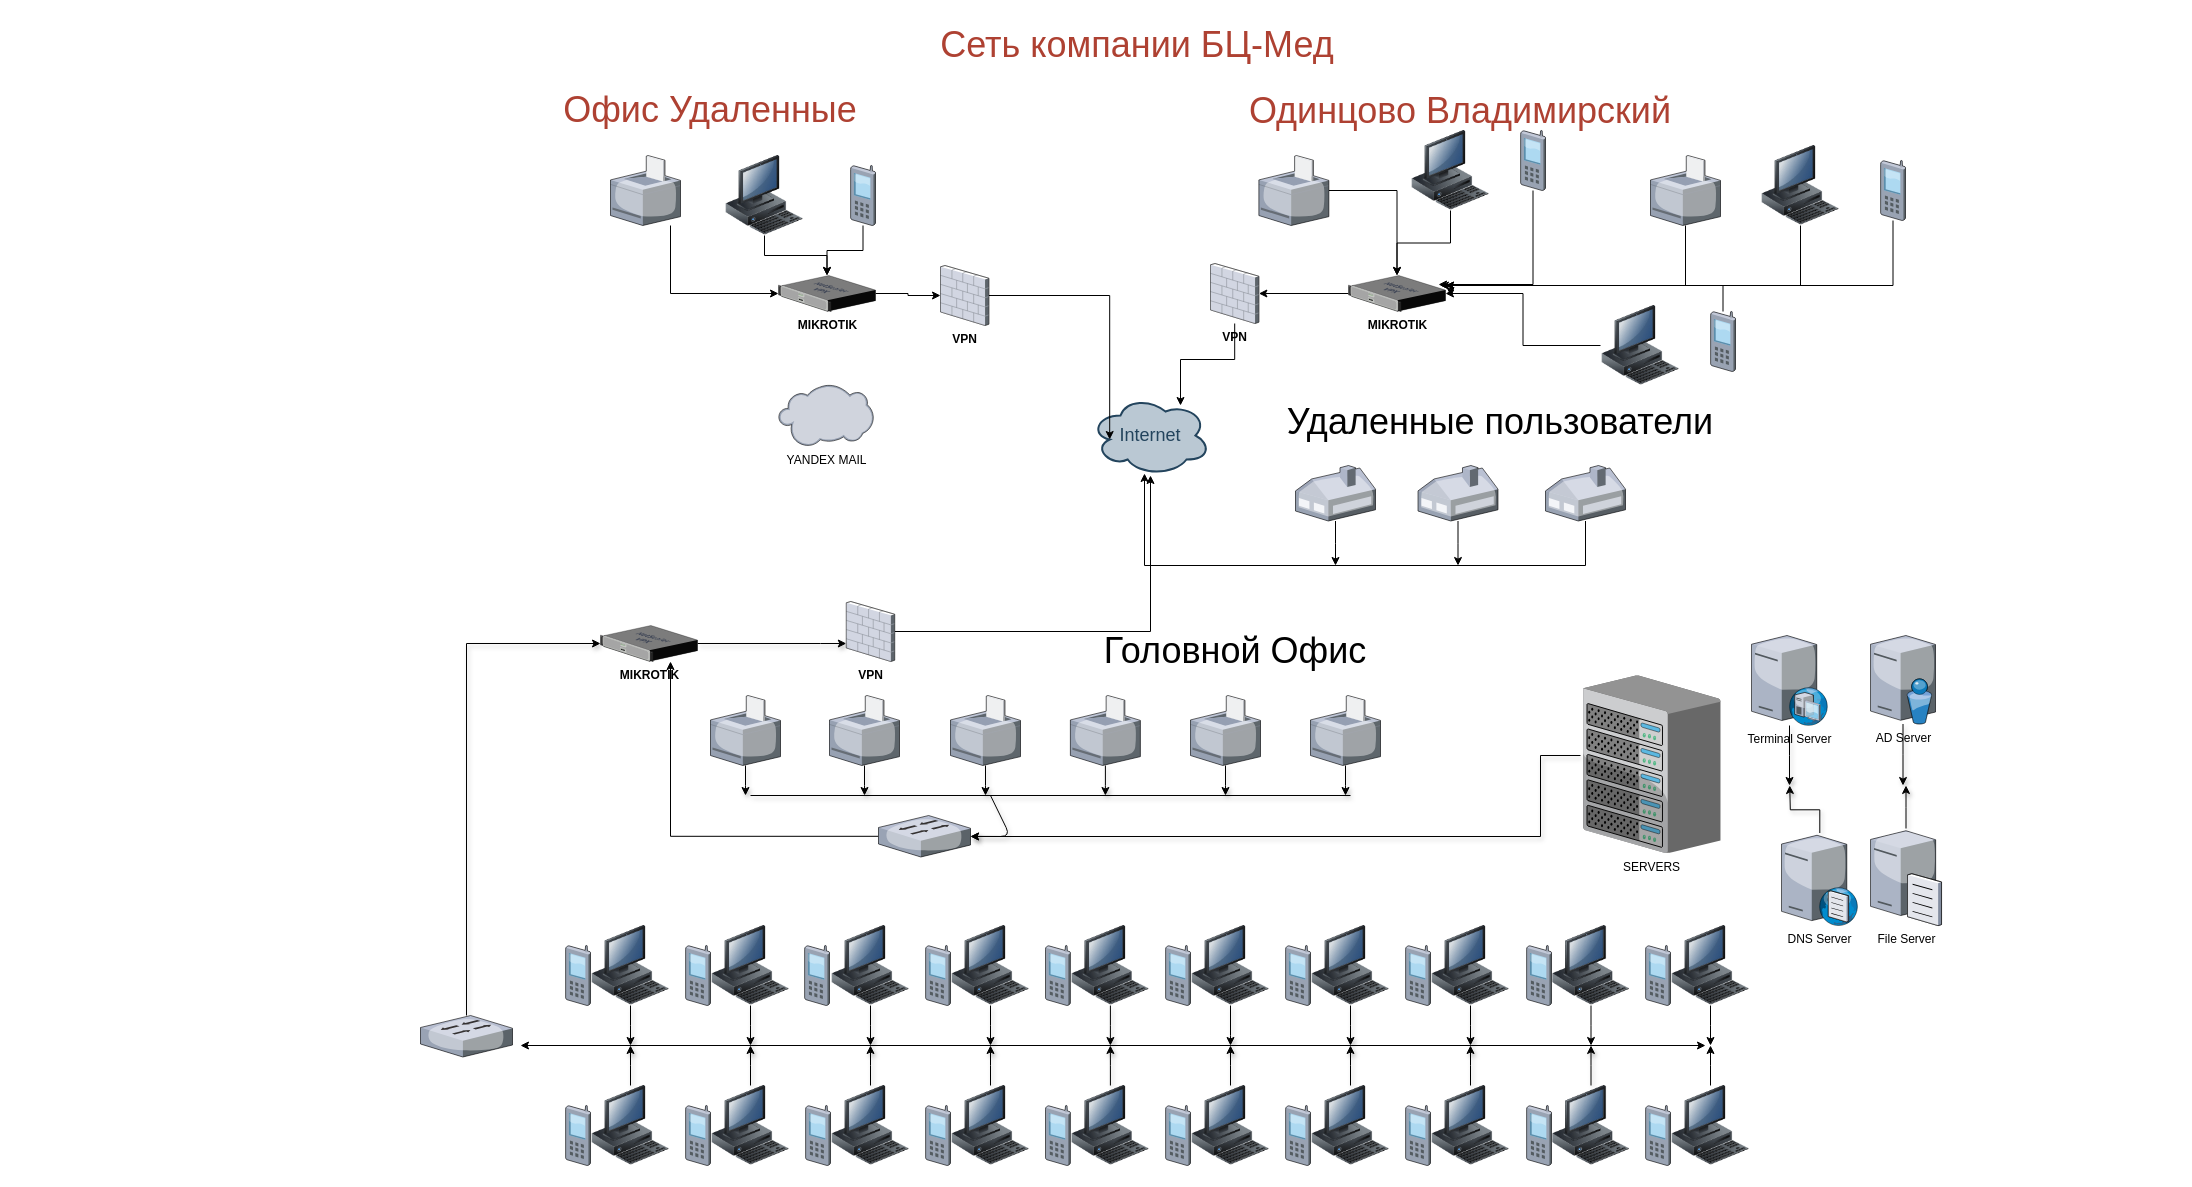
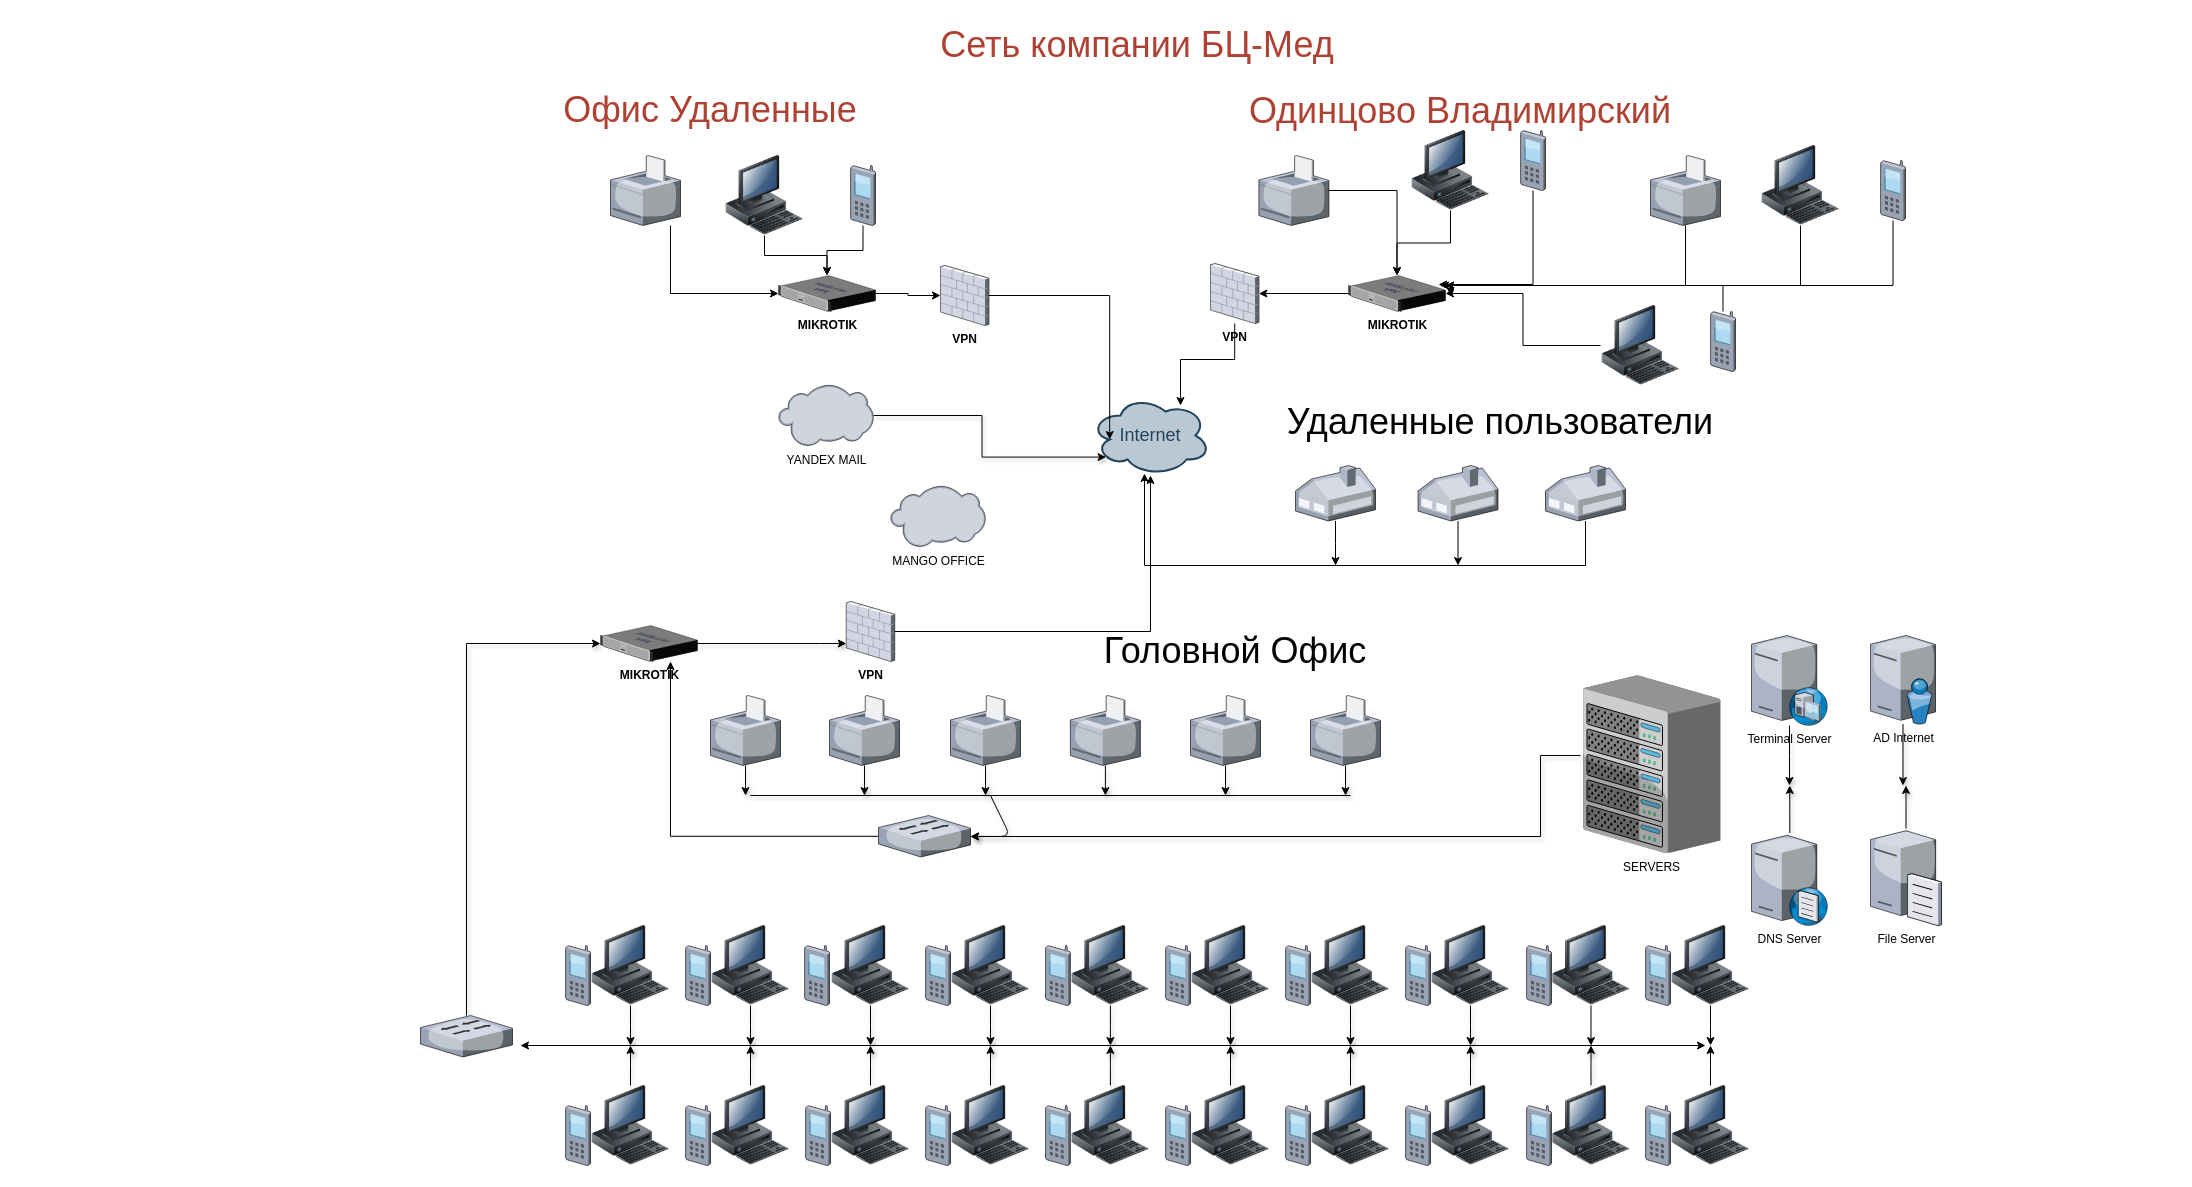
none -> (982, 441)
none -> (938, 517)
(1904, 739) -> (1904, 739)
(1820, 879) -> (1790, 879)
